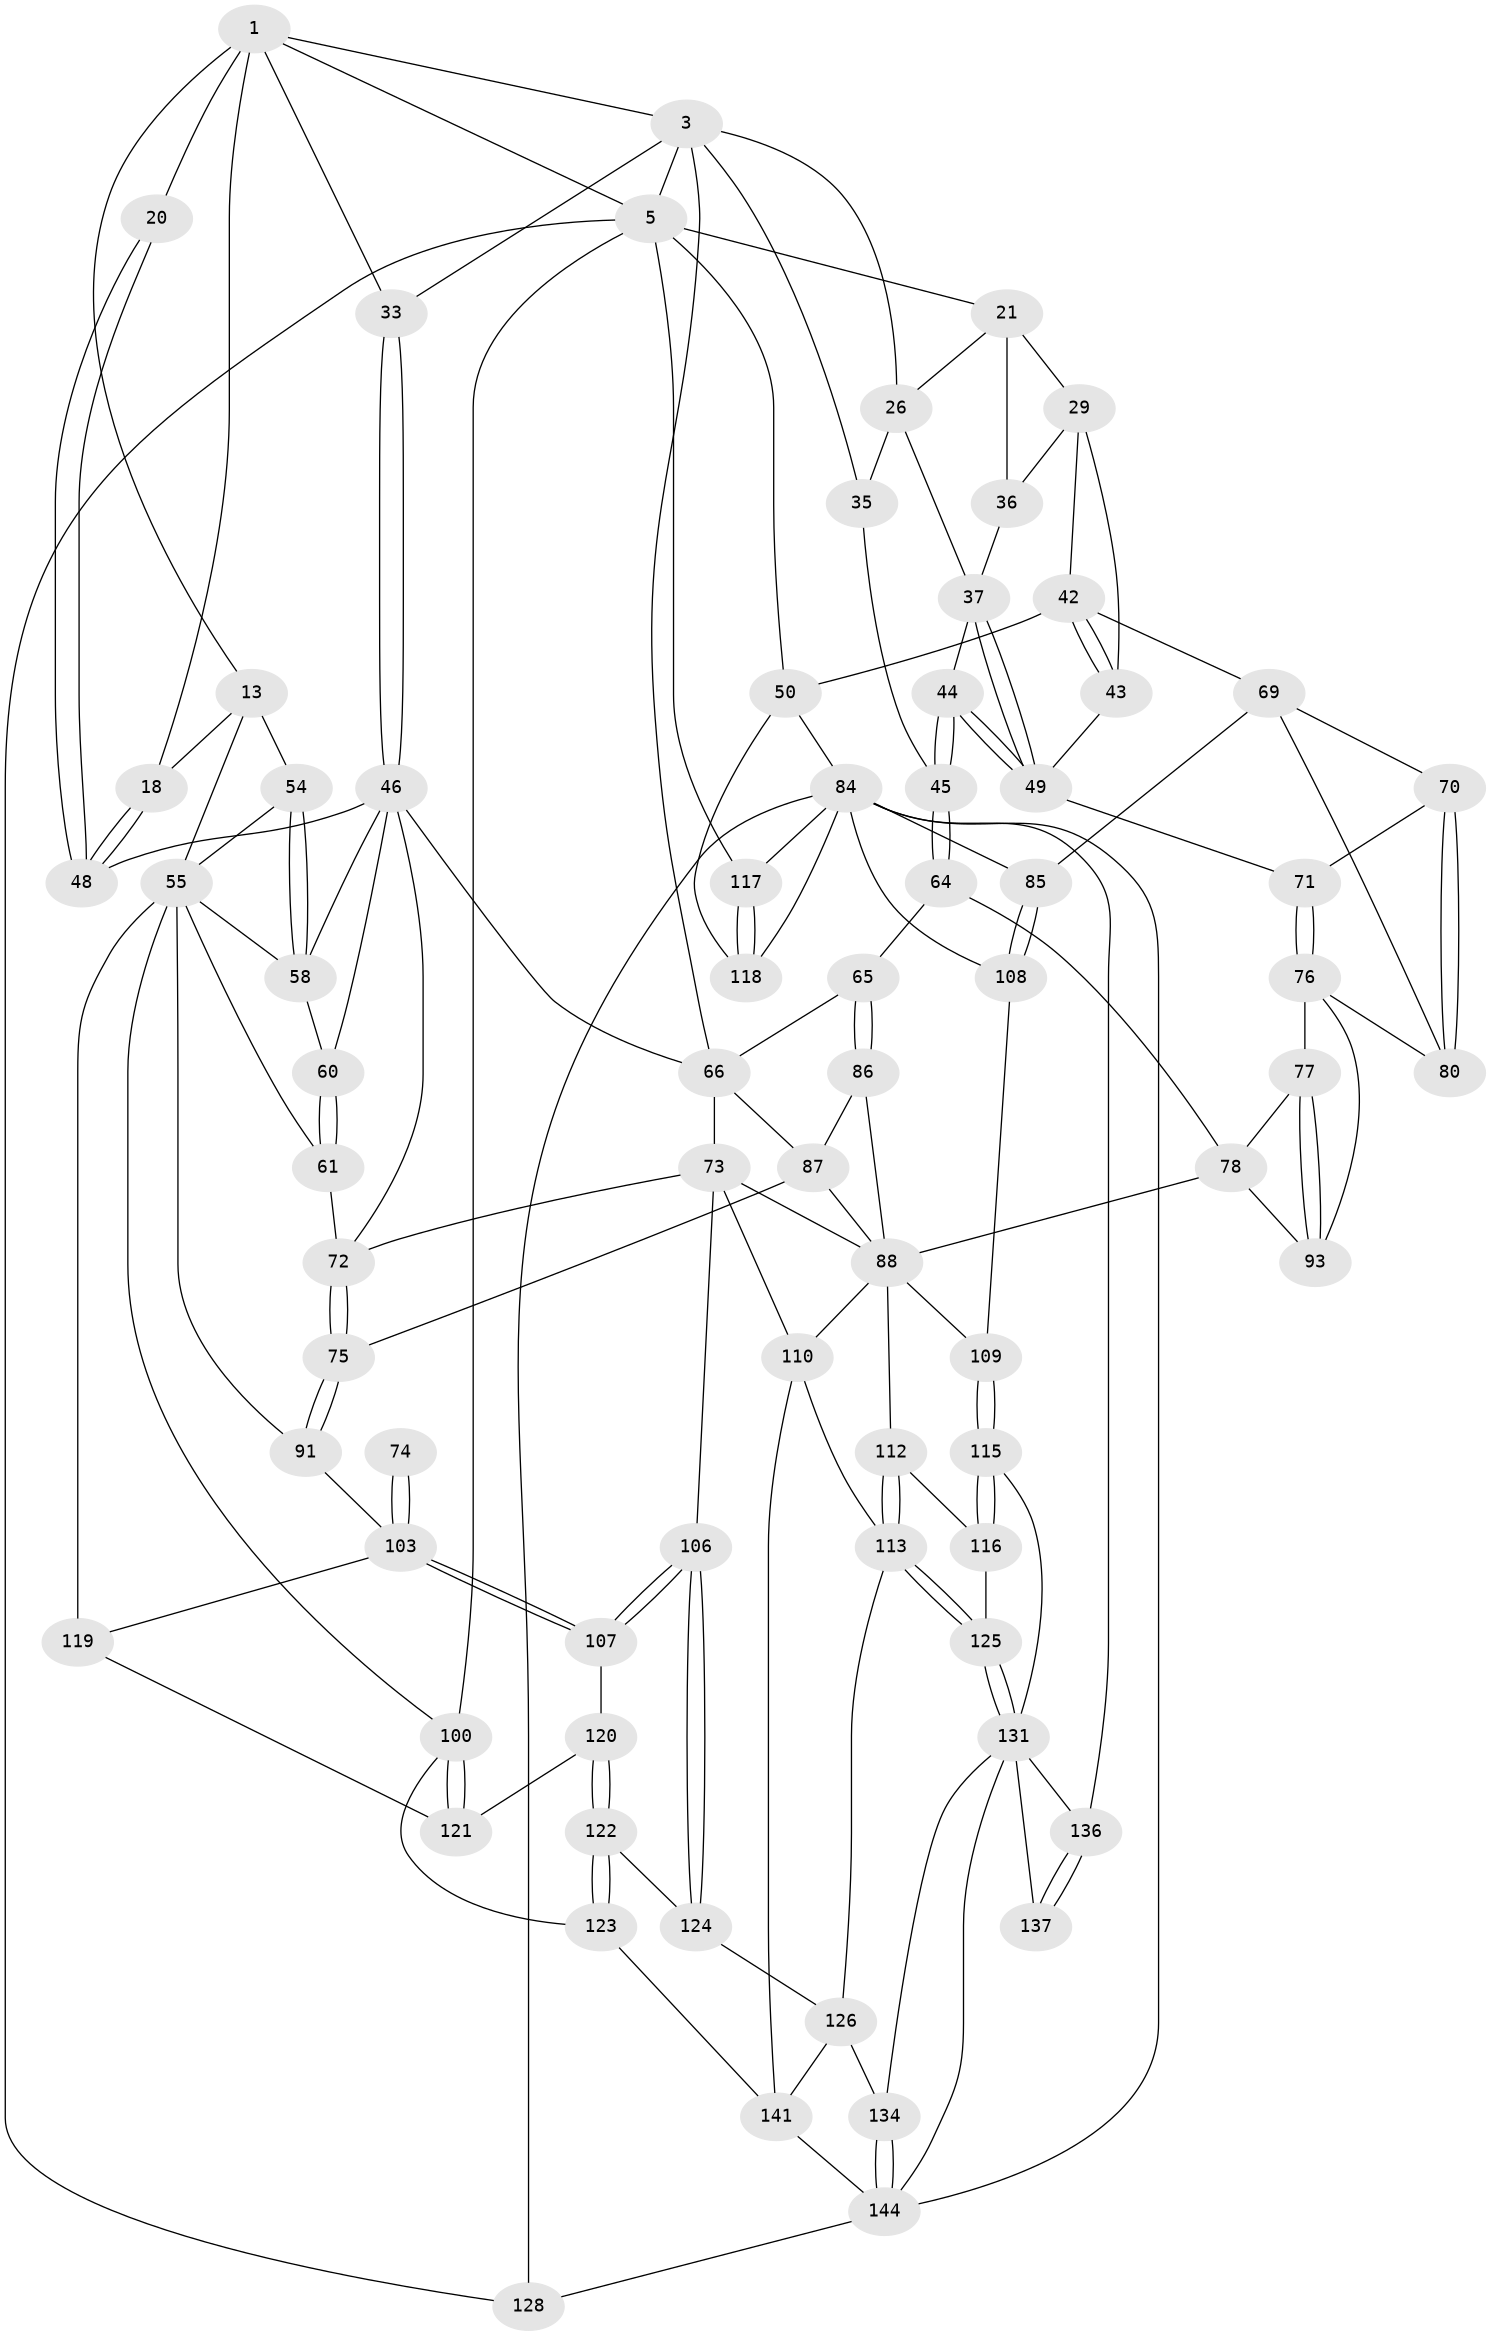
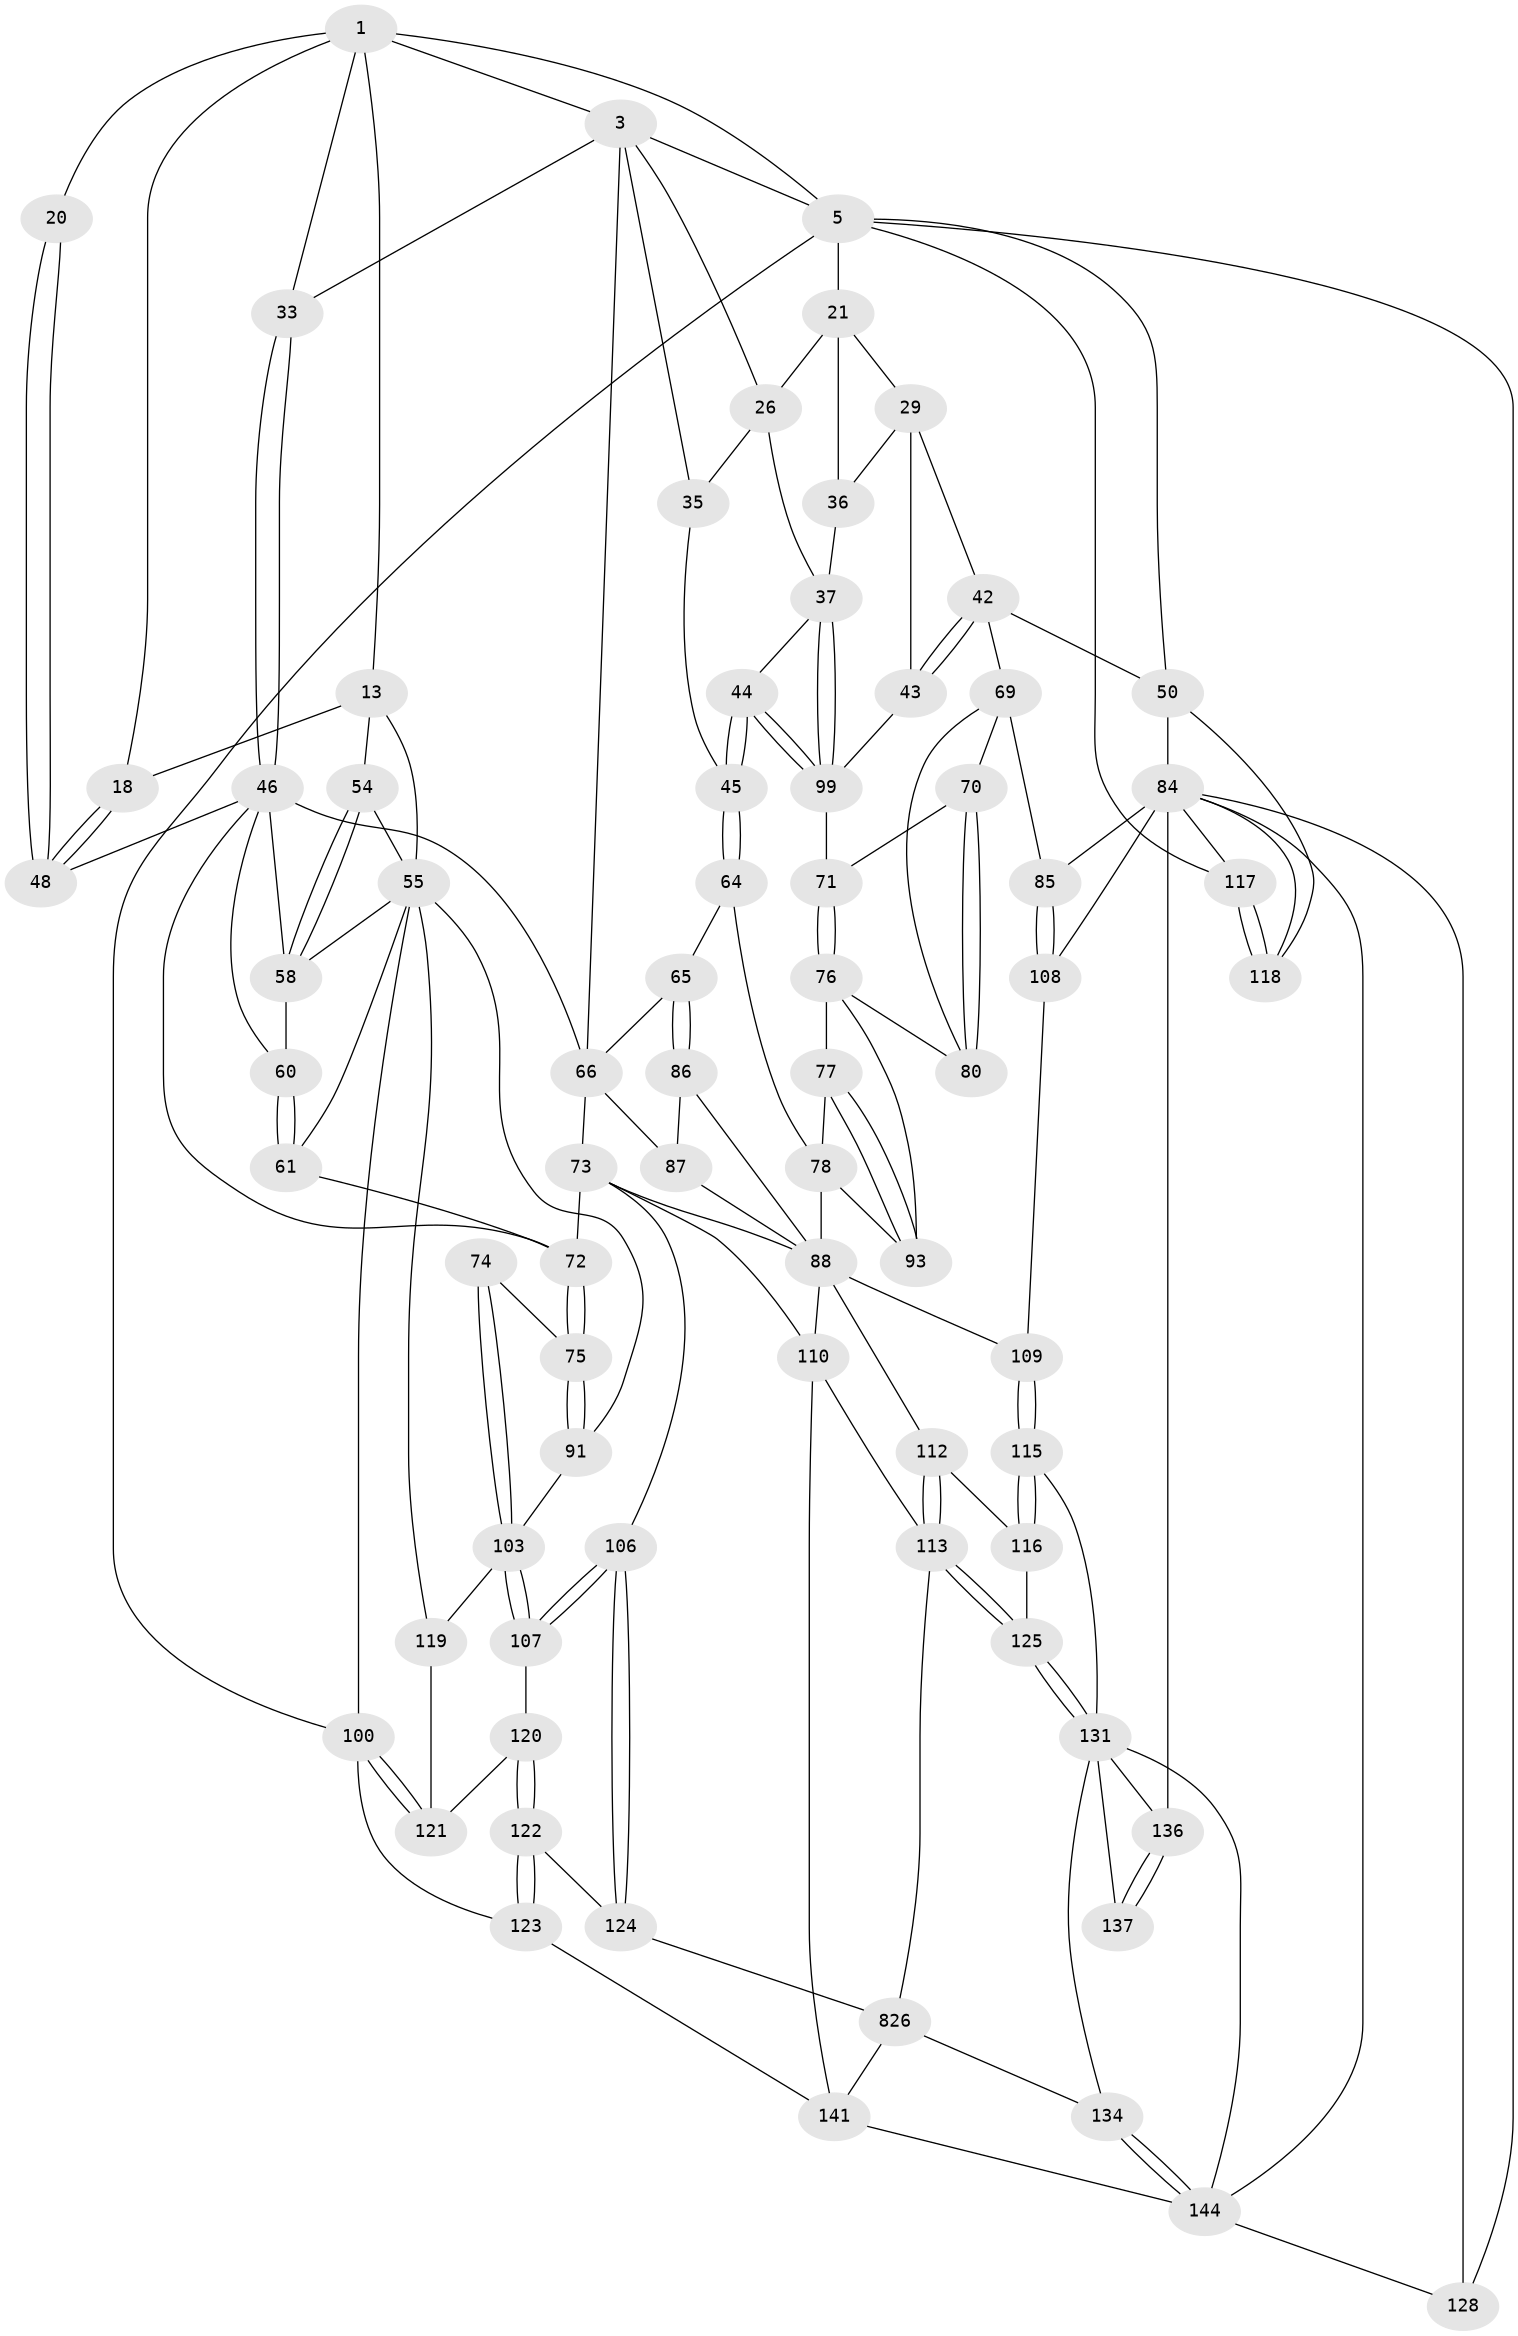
(1036, 788) -> (826, 788)
(578, 1265) -> (528, 1310)
(841, 2022) -> (895, 2022)
